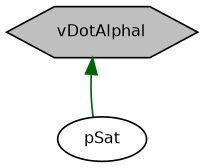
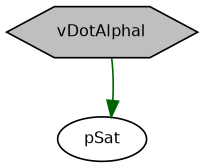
(91, 96) -> (113, 79)
